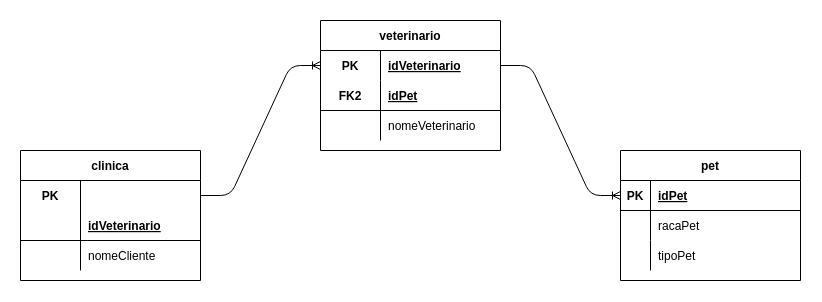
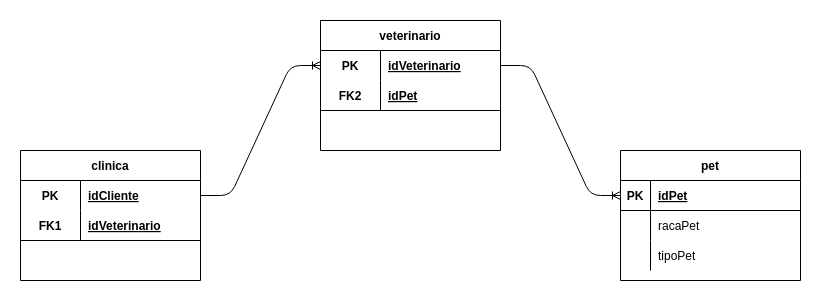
(441, 126) -> none
none -> (141, 196)
none -> (51, 226)
(141, 256) -> none
